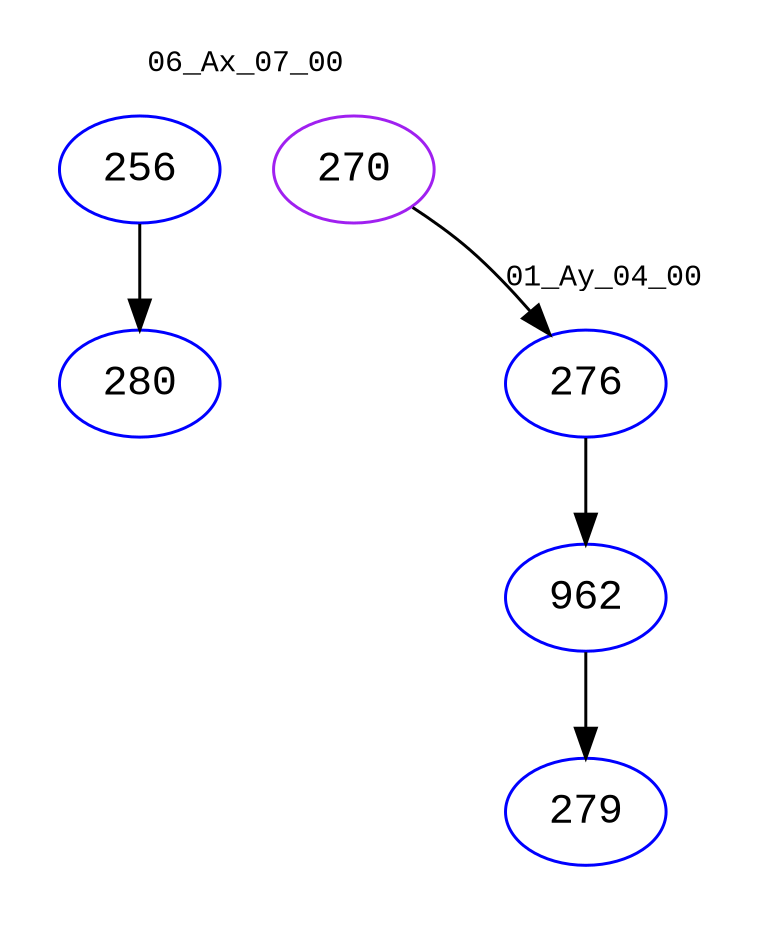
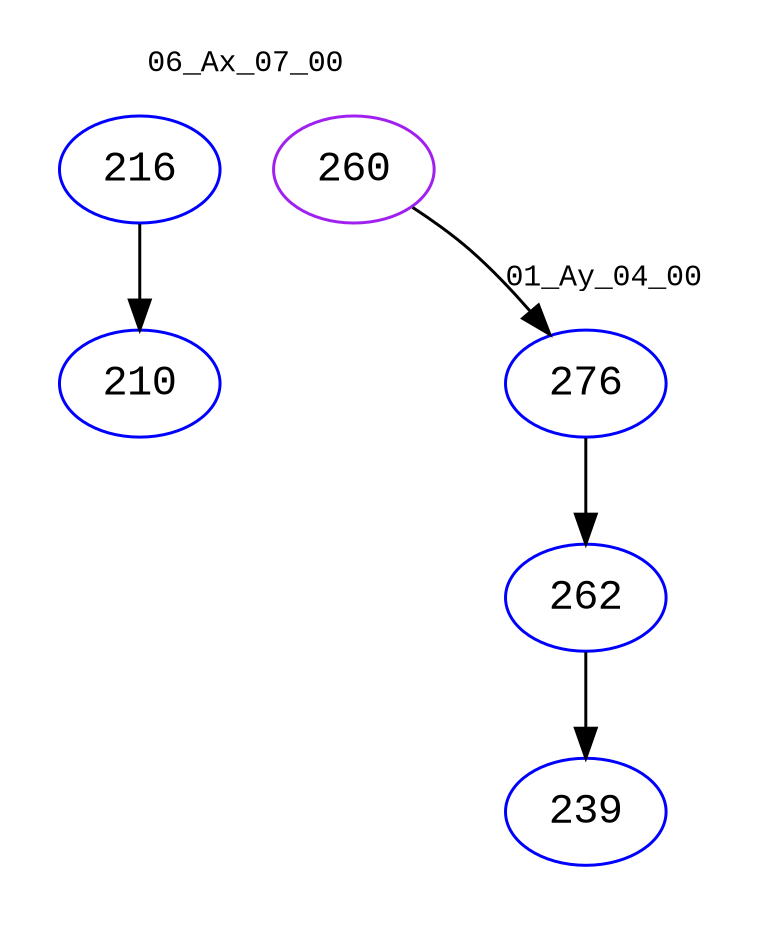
(140, 169) -> (140, 169)
(354, 169) -> (354, 169)
(140, 384) -> (140, 384)
(586, 598) -> (586, 598)
(586, 812) -> (586, 812)
